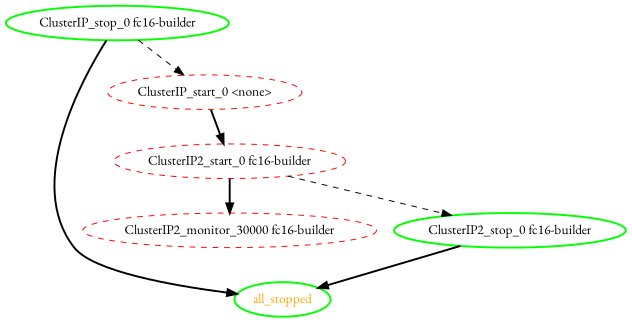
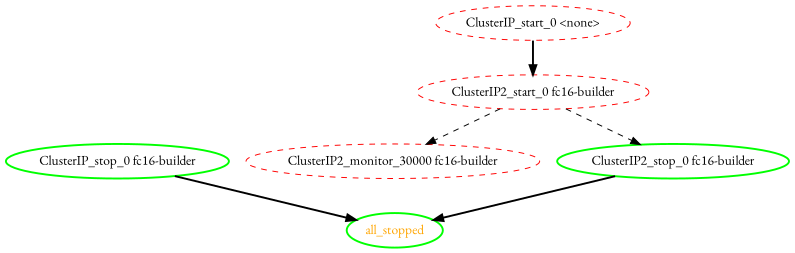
(157, 55) -> none
(230, 191) -> (467, 125)
